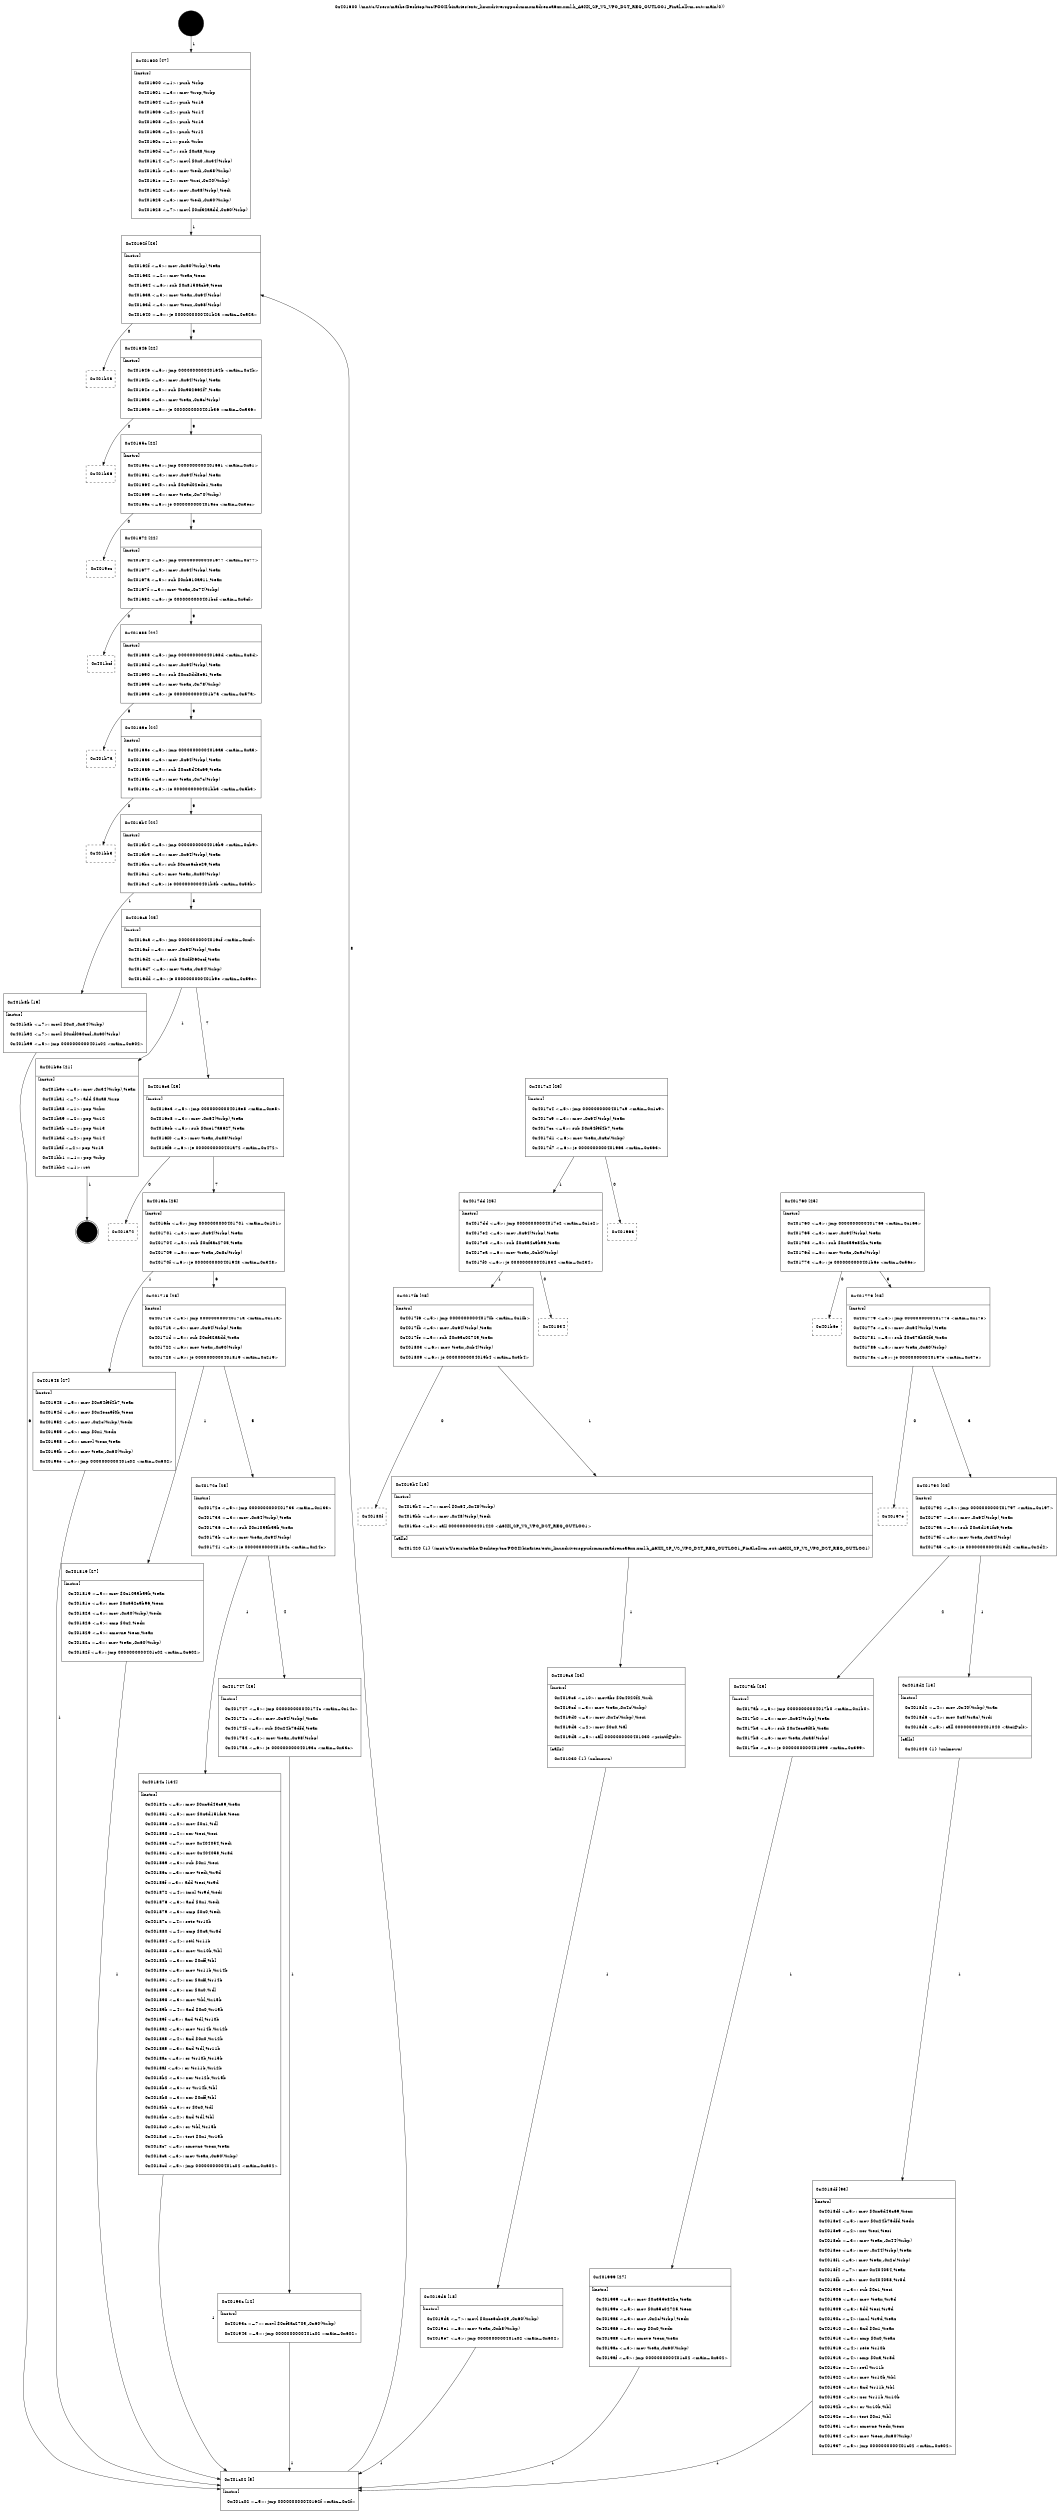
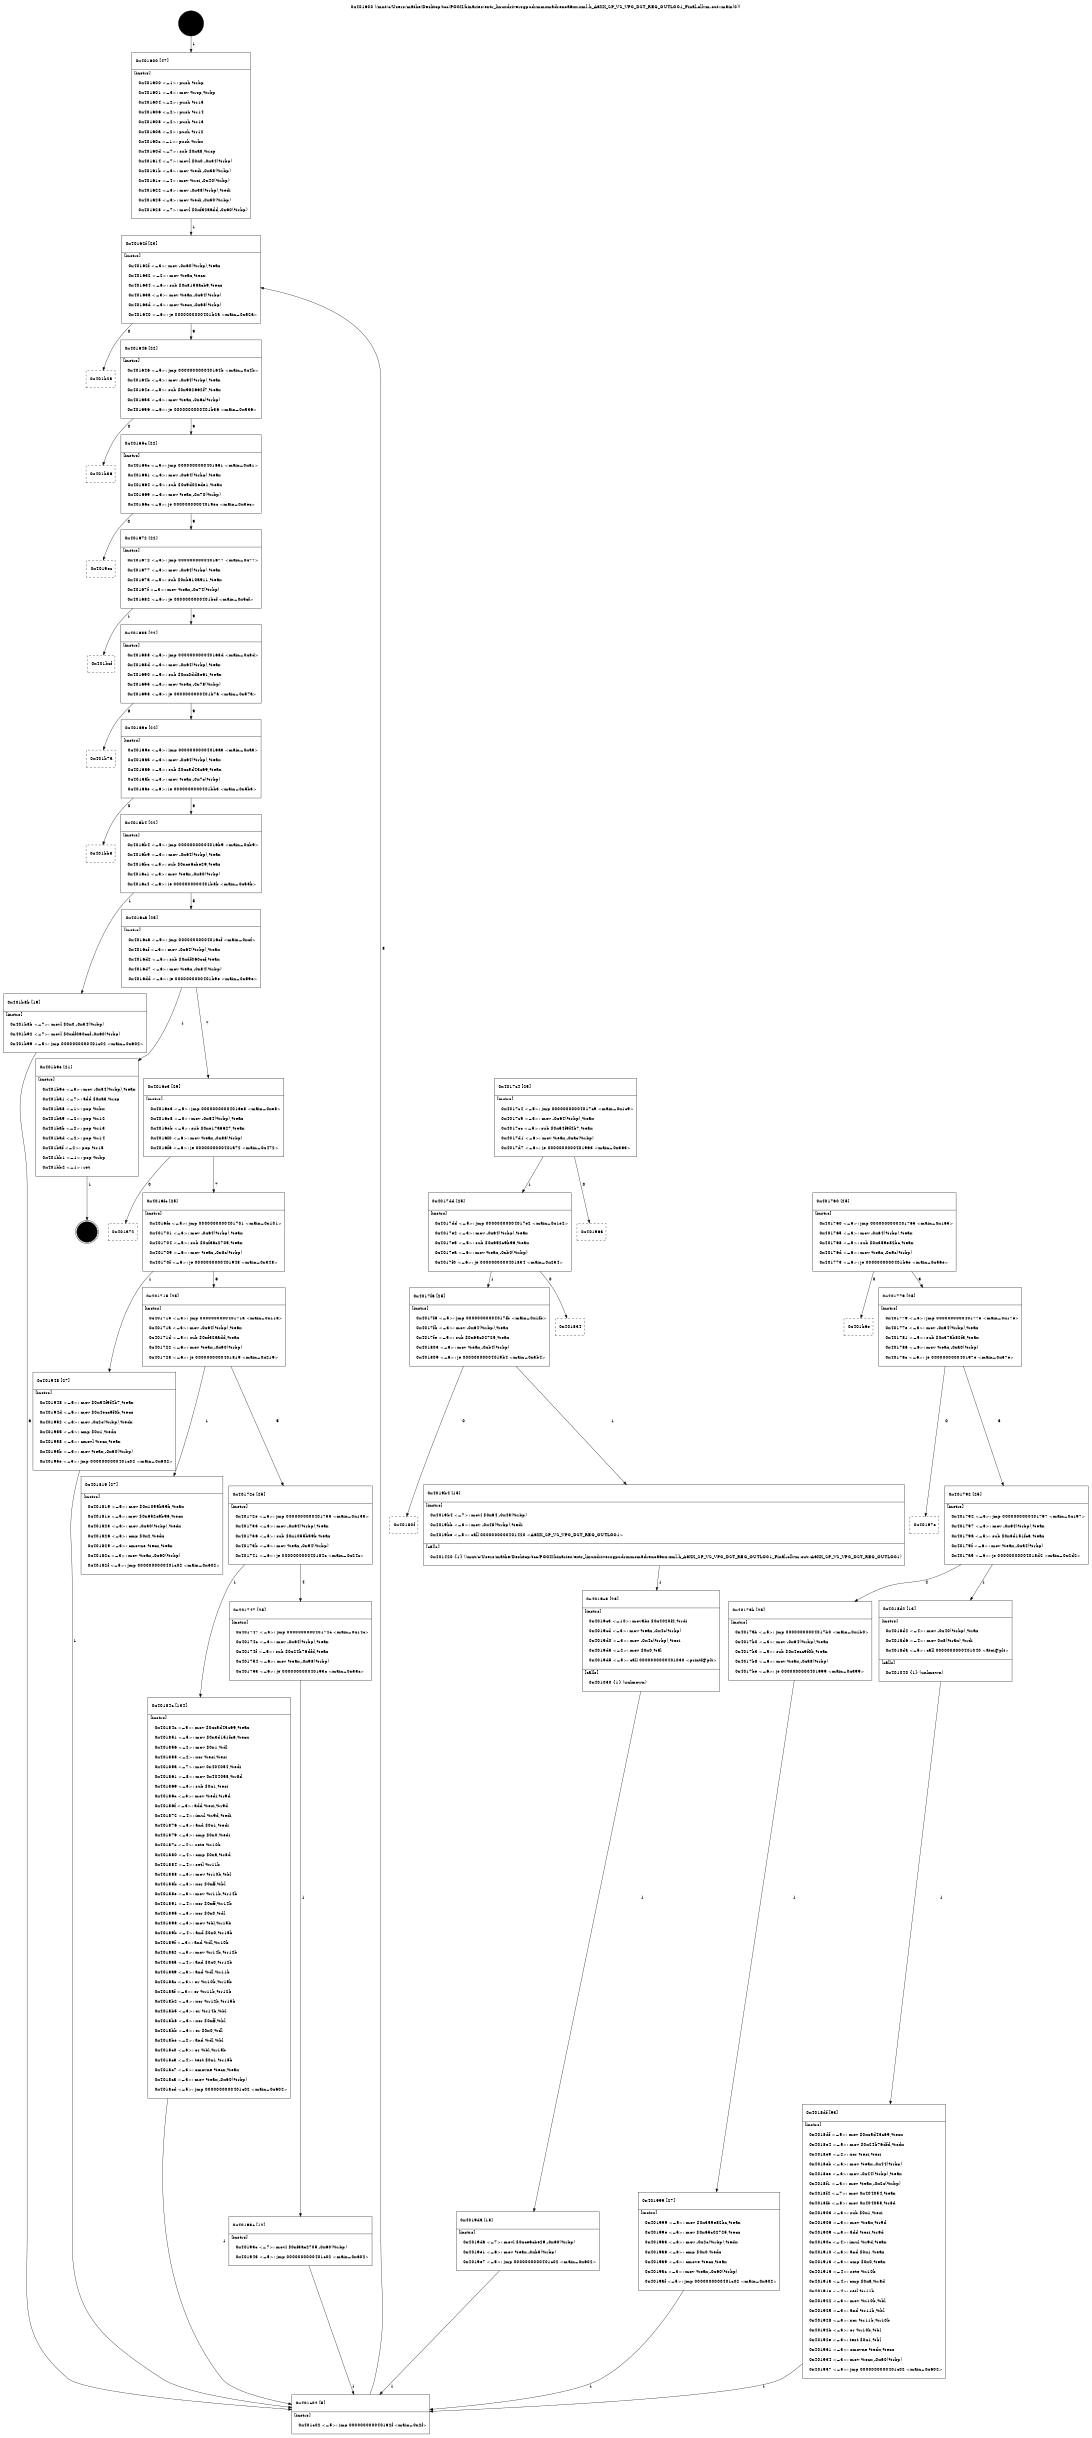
(128, 616) -> (128, 616)
(97, 2095) -> none
